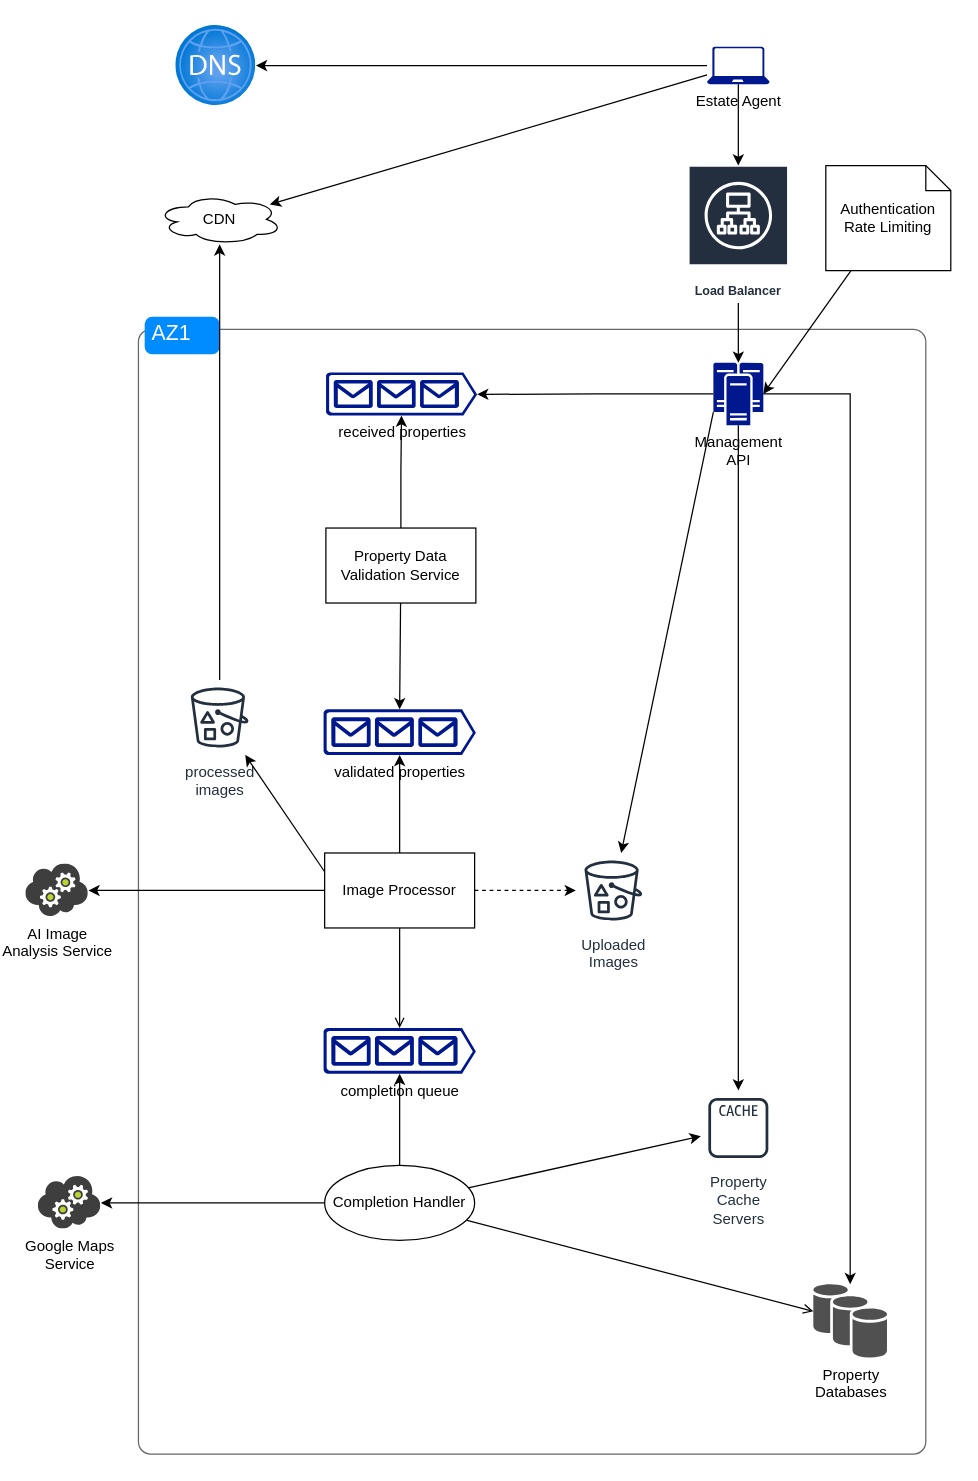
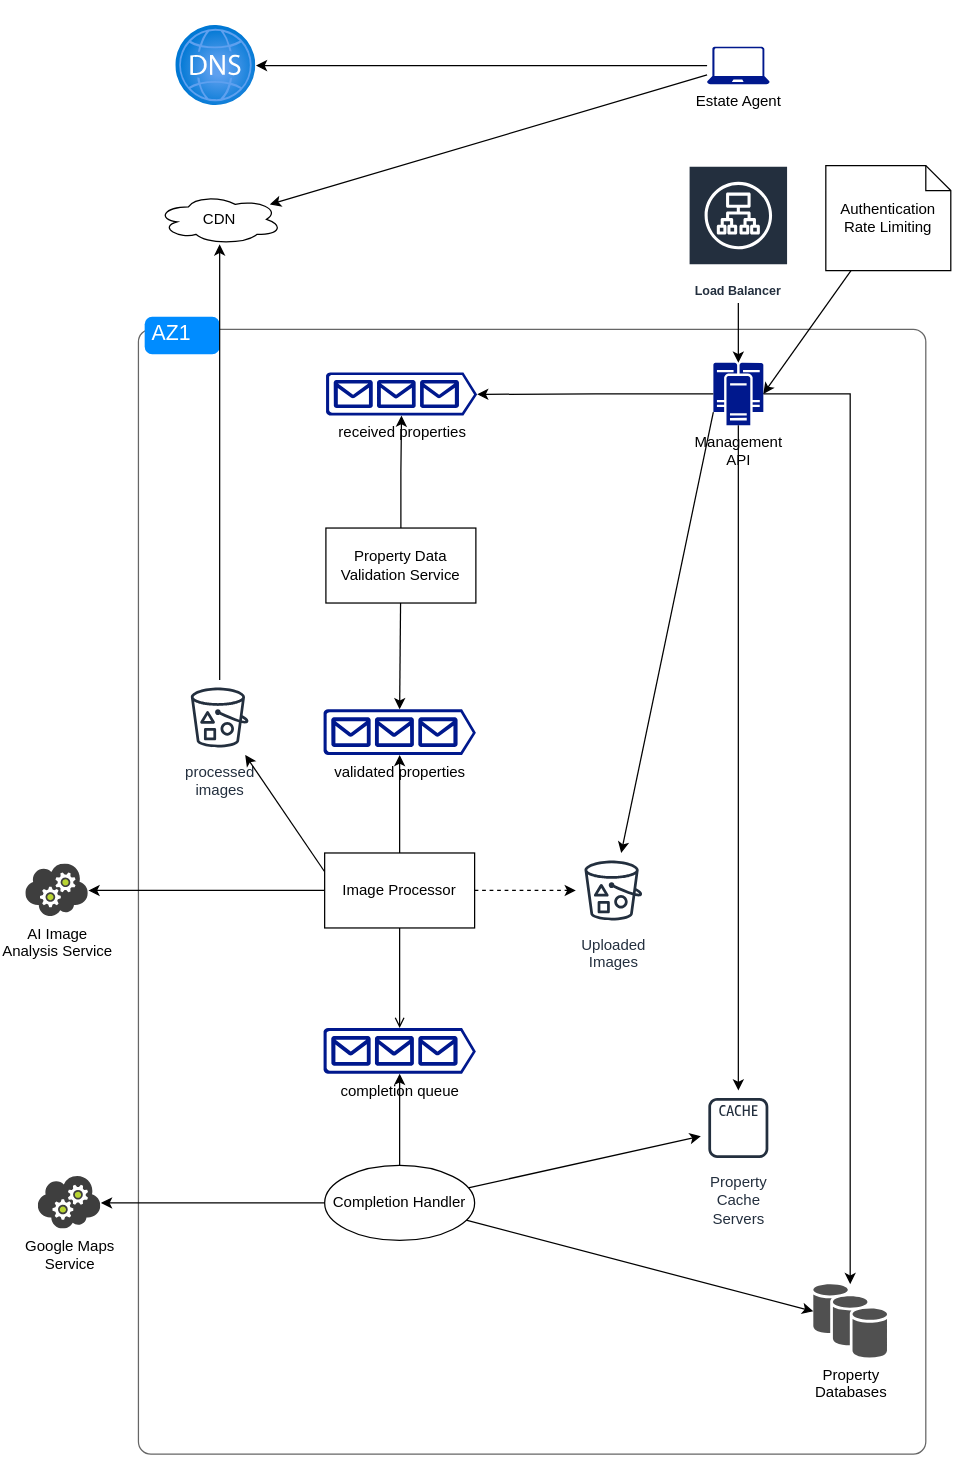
(738, 121) -> none
(806, 1310) -> (803, 1309)
